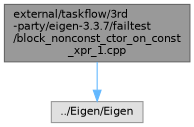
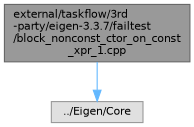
(97, 112) -> (97, 112)
